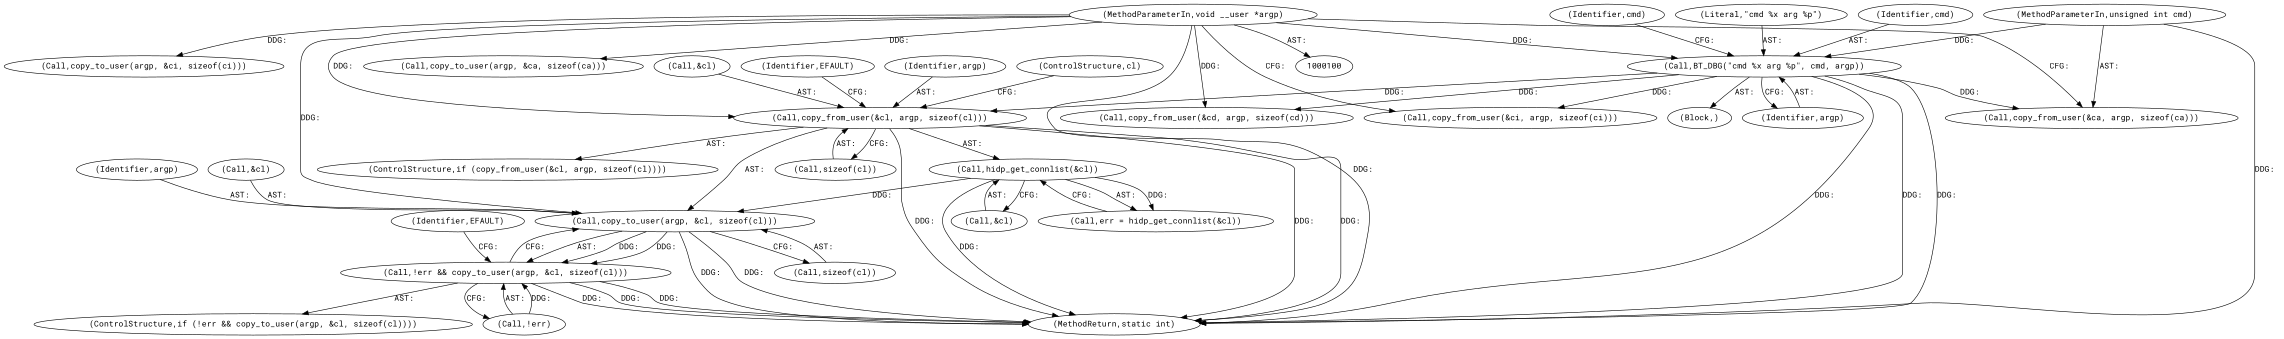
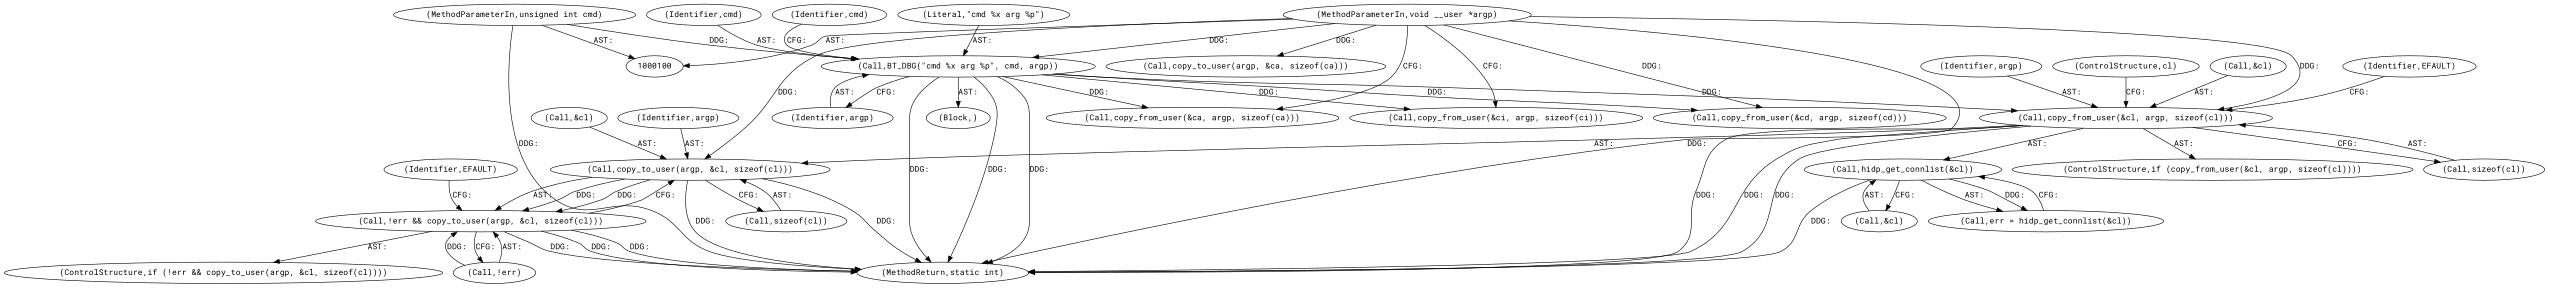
(2099, 63) -> (586, 41)
(144, 66) -> none
(857, 195) -> none
